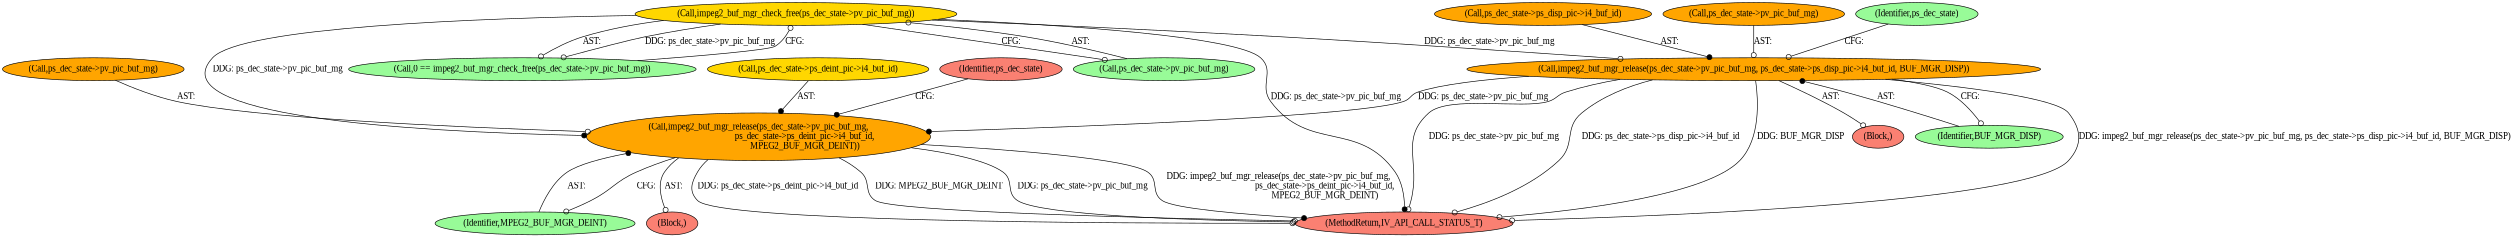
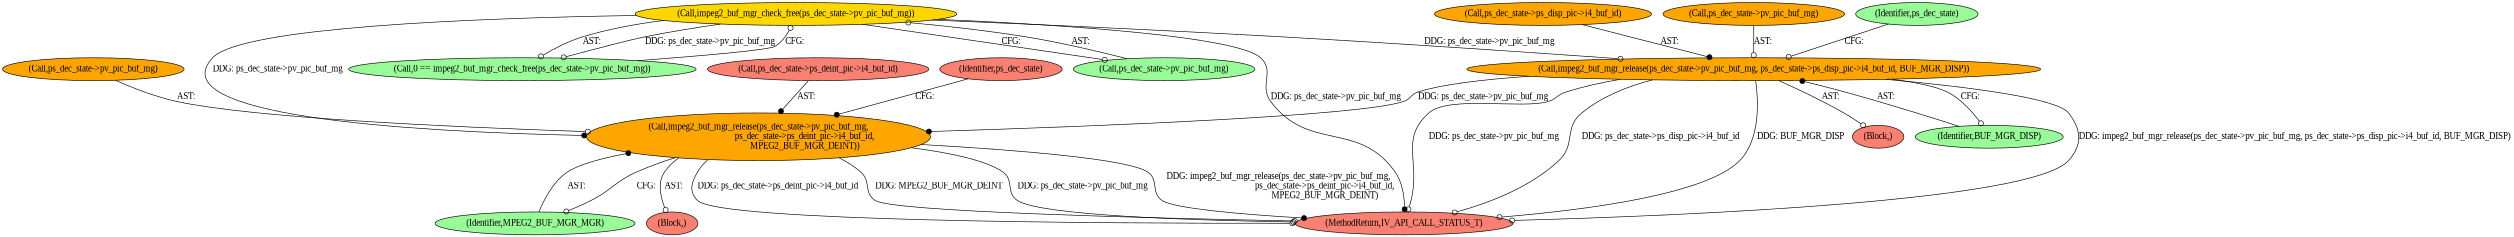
(818, 69) -> (818, 69)
(535, 223) -> (535, 223)
